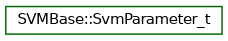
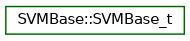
(114, 20) -> (95, 20)
